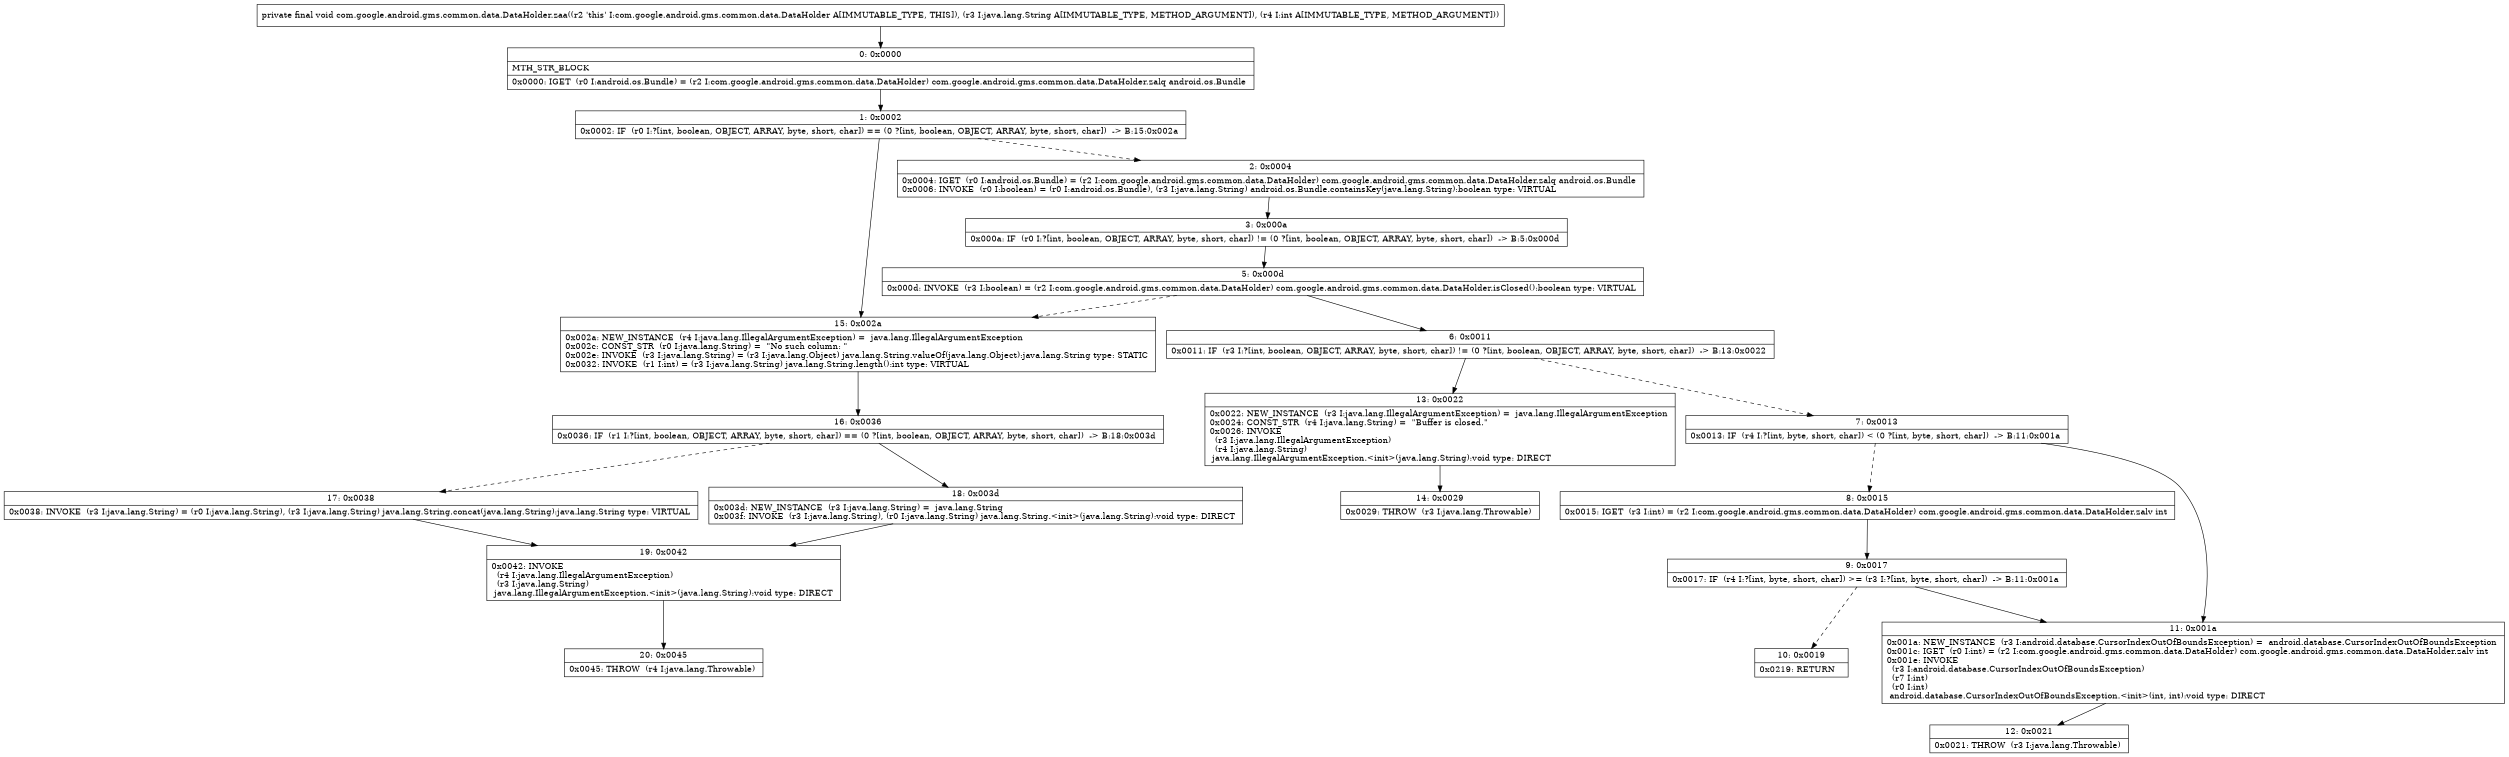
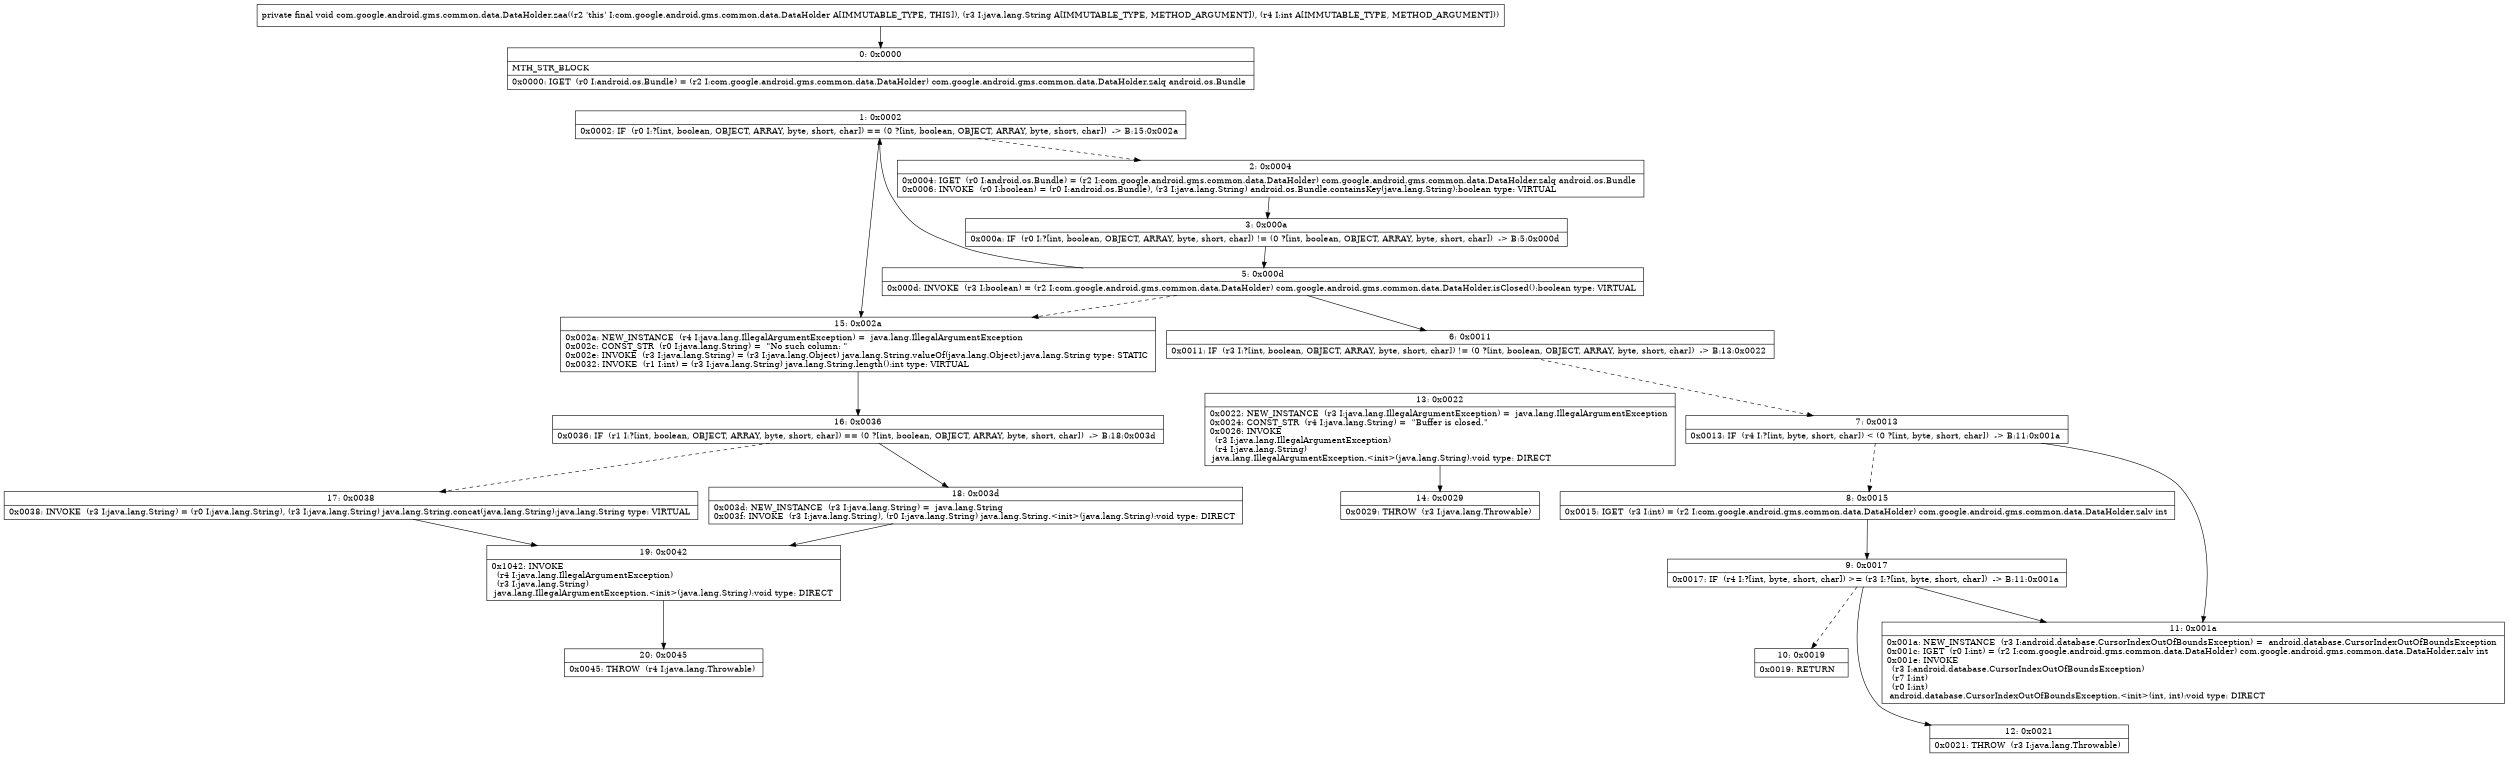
(881, 97) -> (953, 244)
(1460, 373) -> none
(531, 567) -> (531, 567)
(1801, 670) -> (1801, 670)
(2085, 713) -> (1862, 673)
